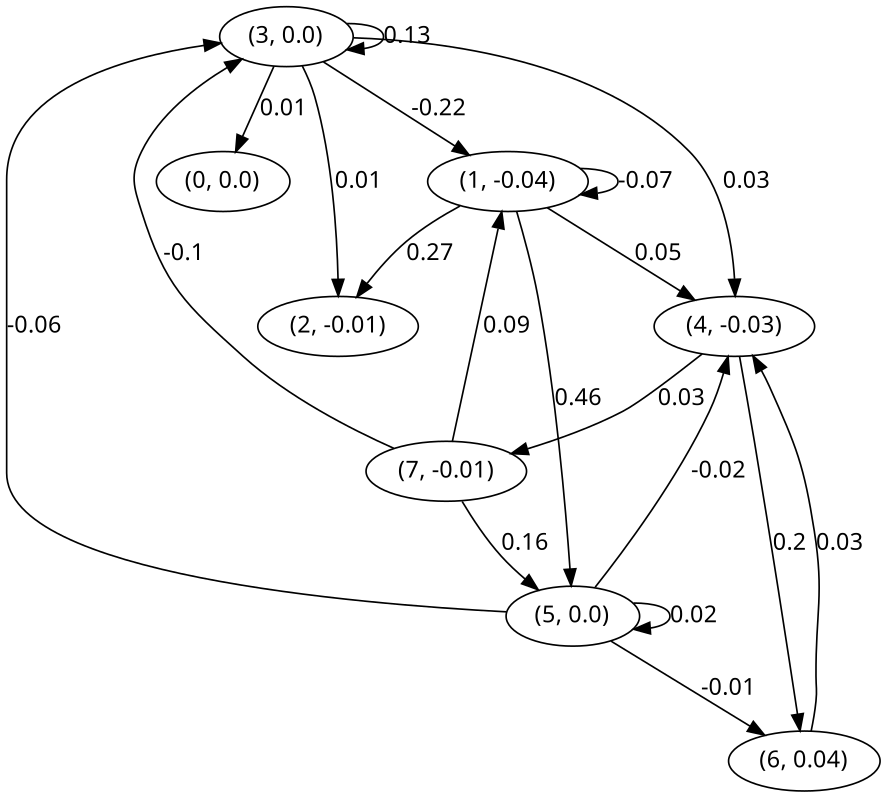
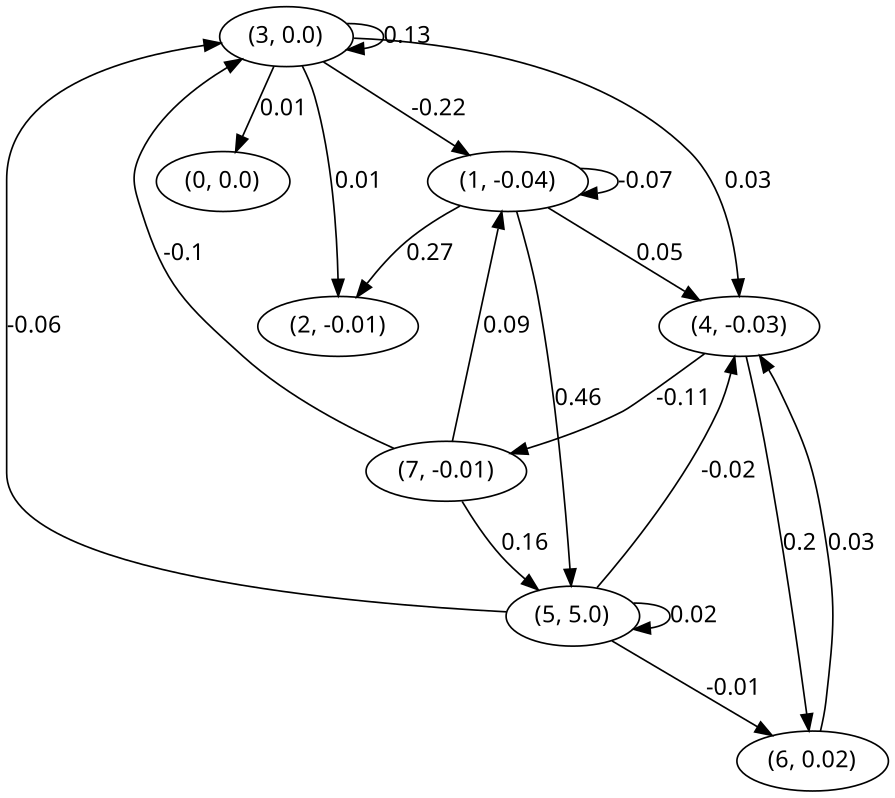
(682, 399) -> (684, 399)
(573, 616) -> (573, 616)
(804, 761) -> (813, 761)
